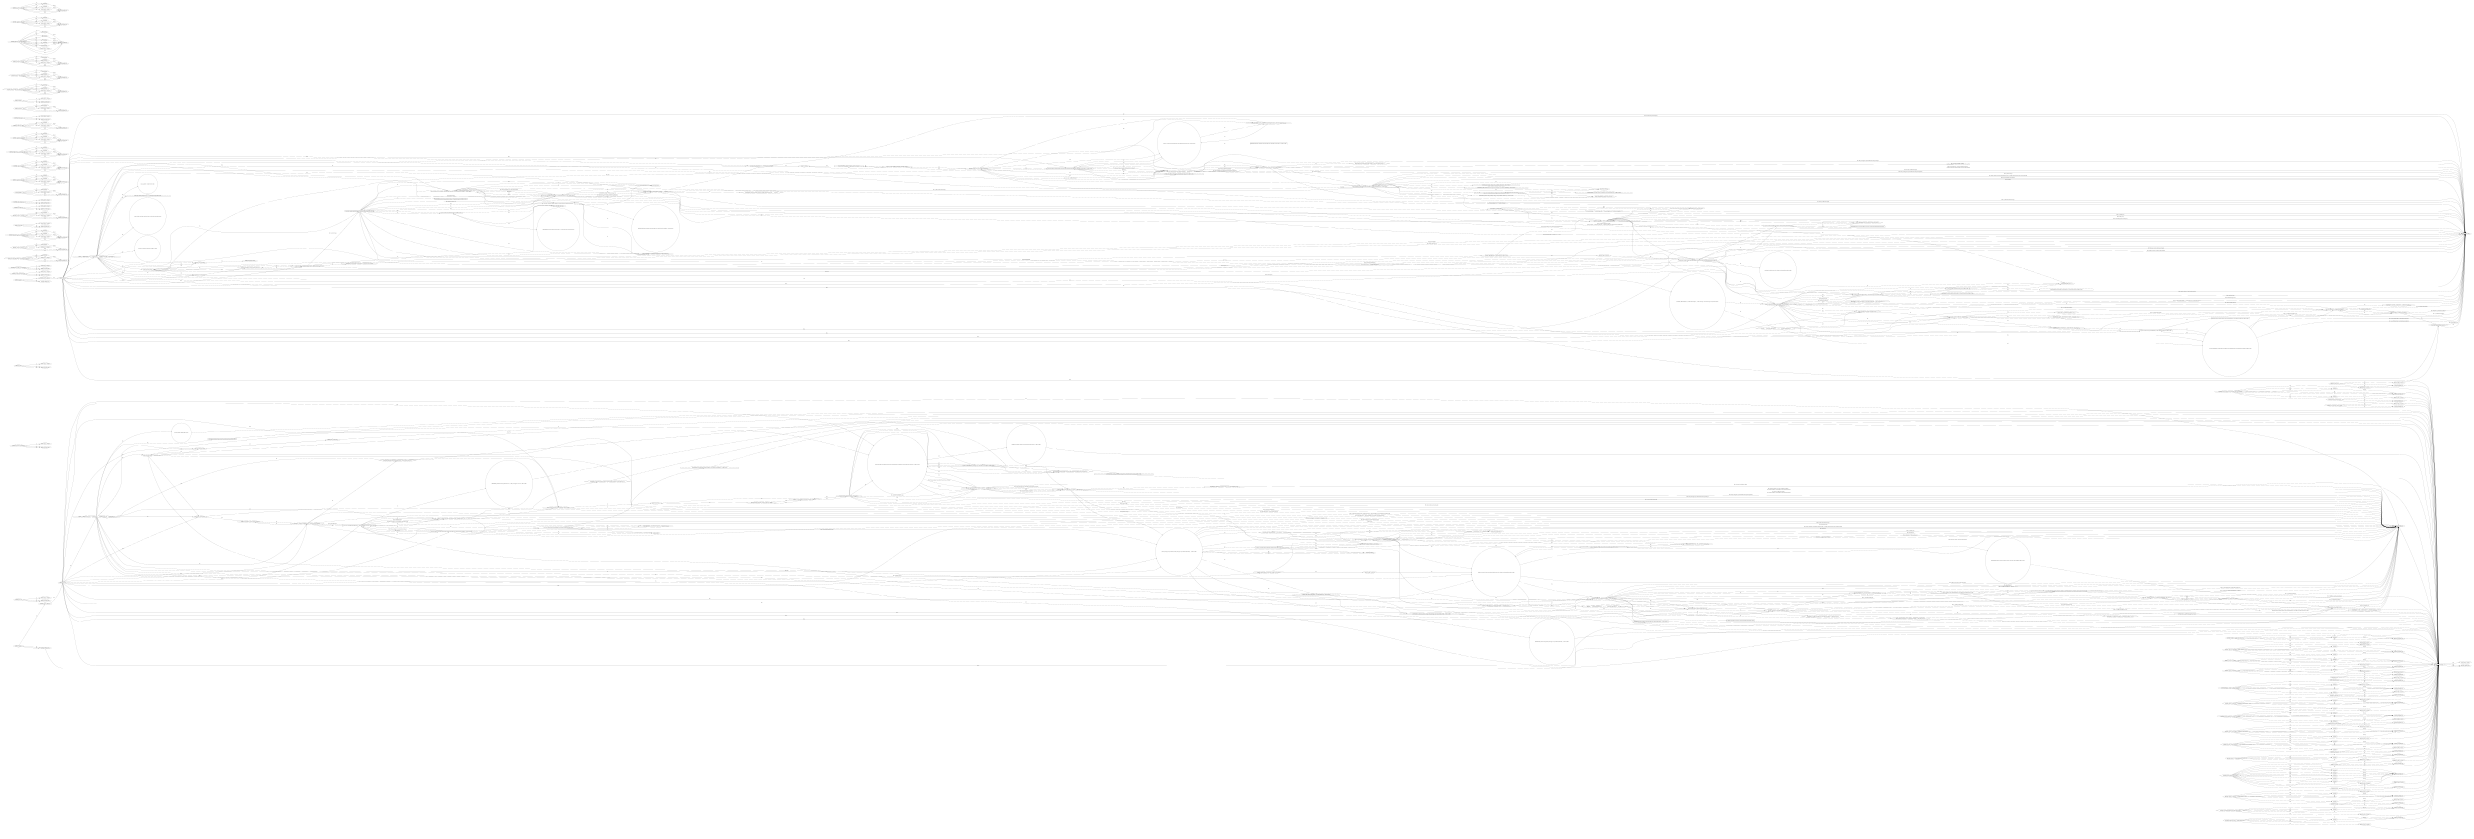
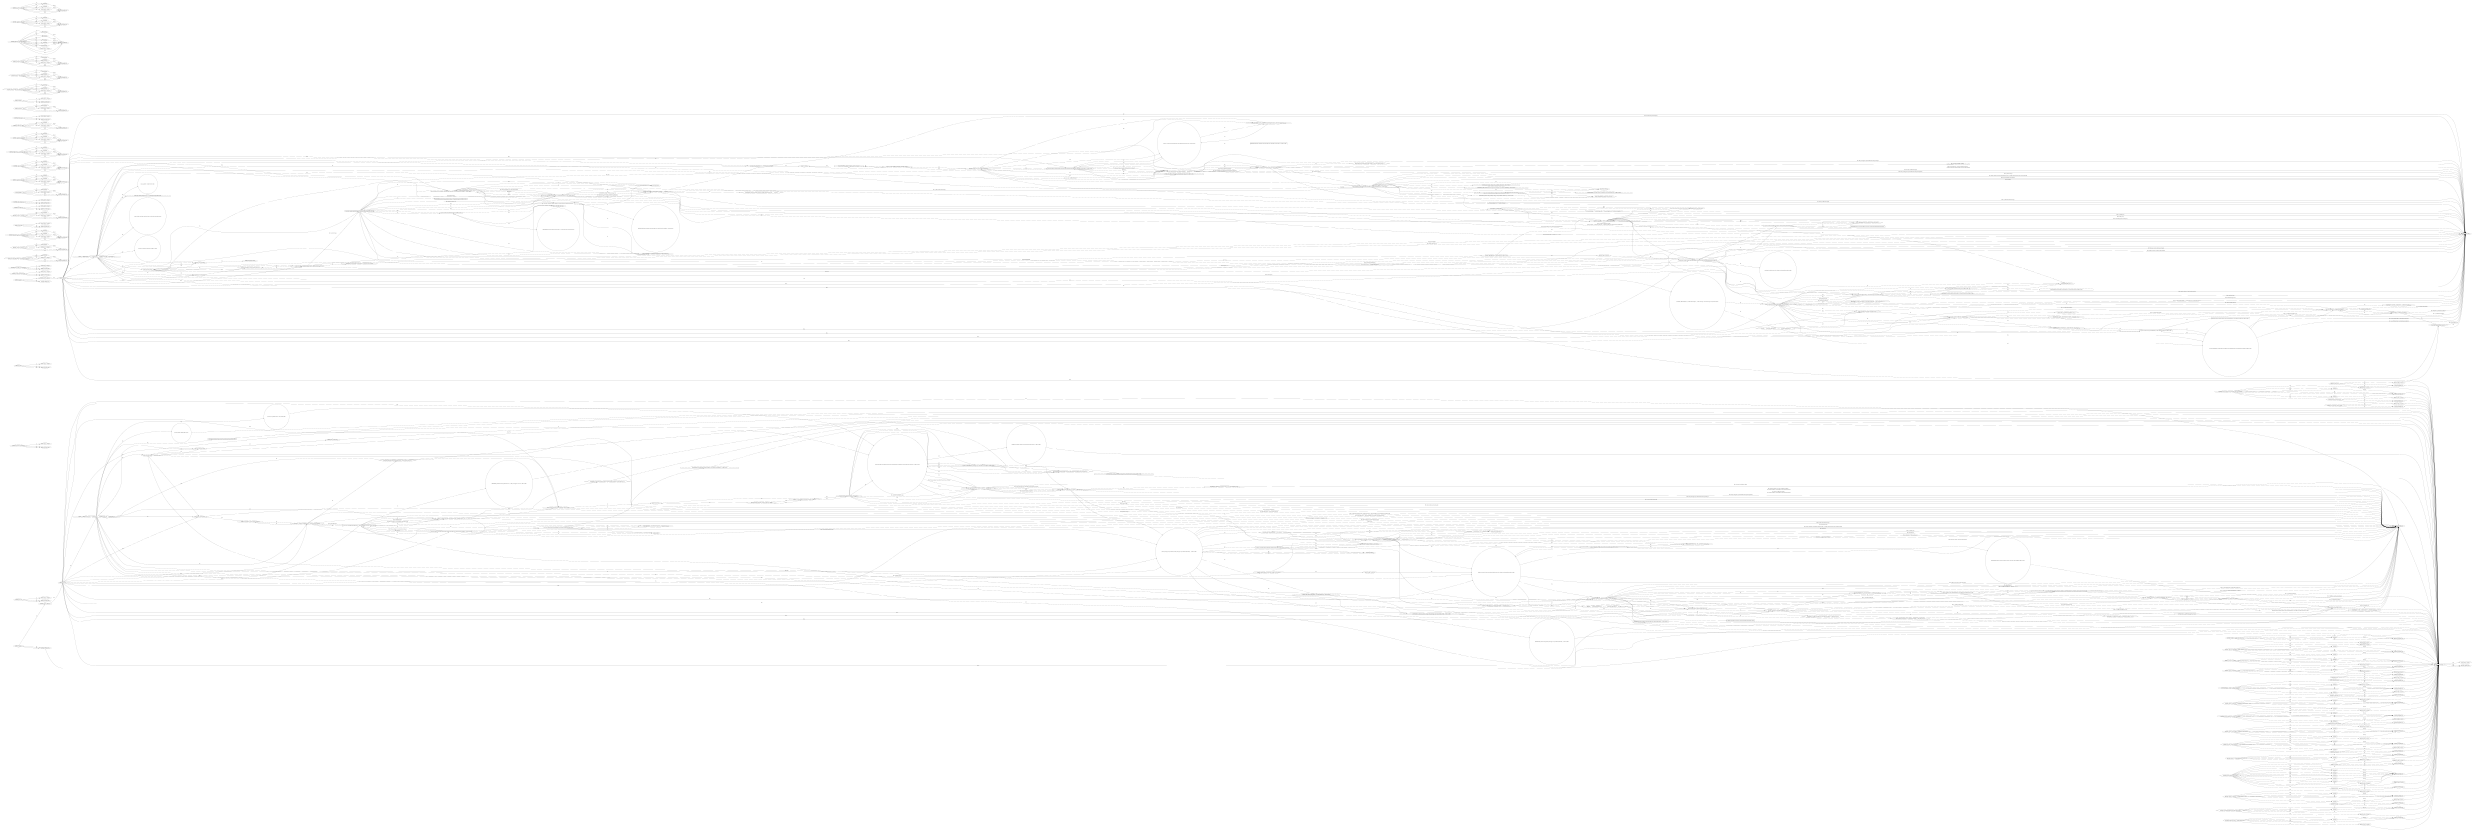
none -> (277, 417)
